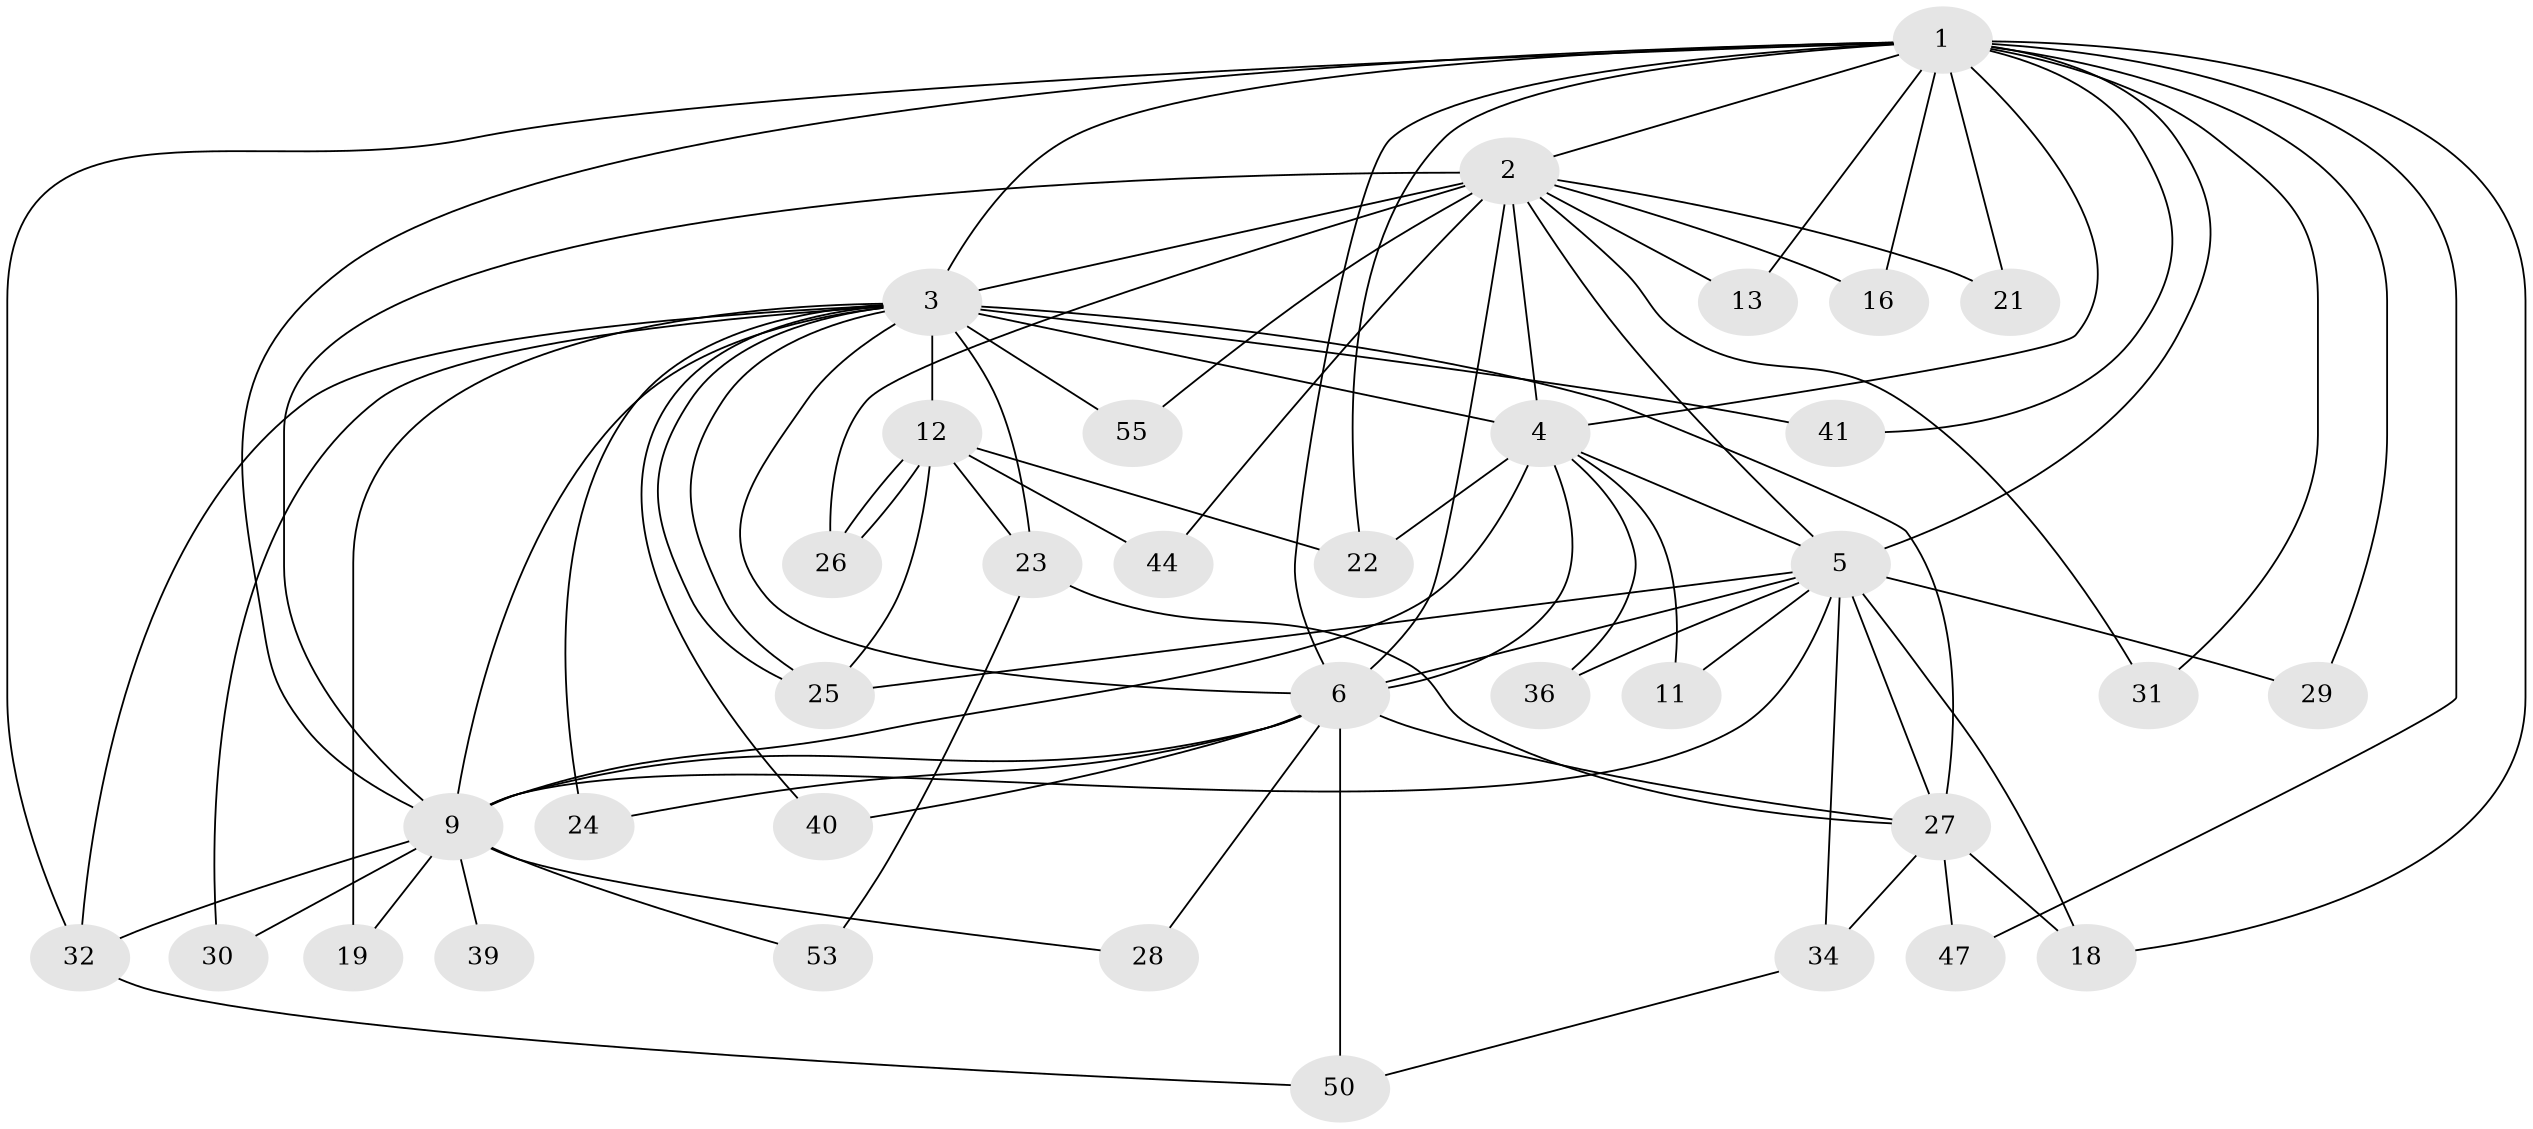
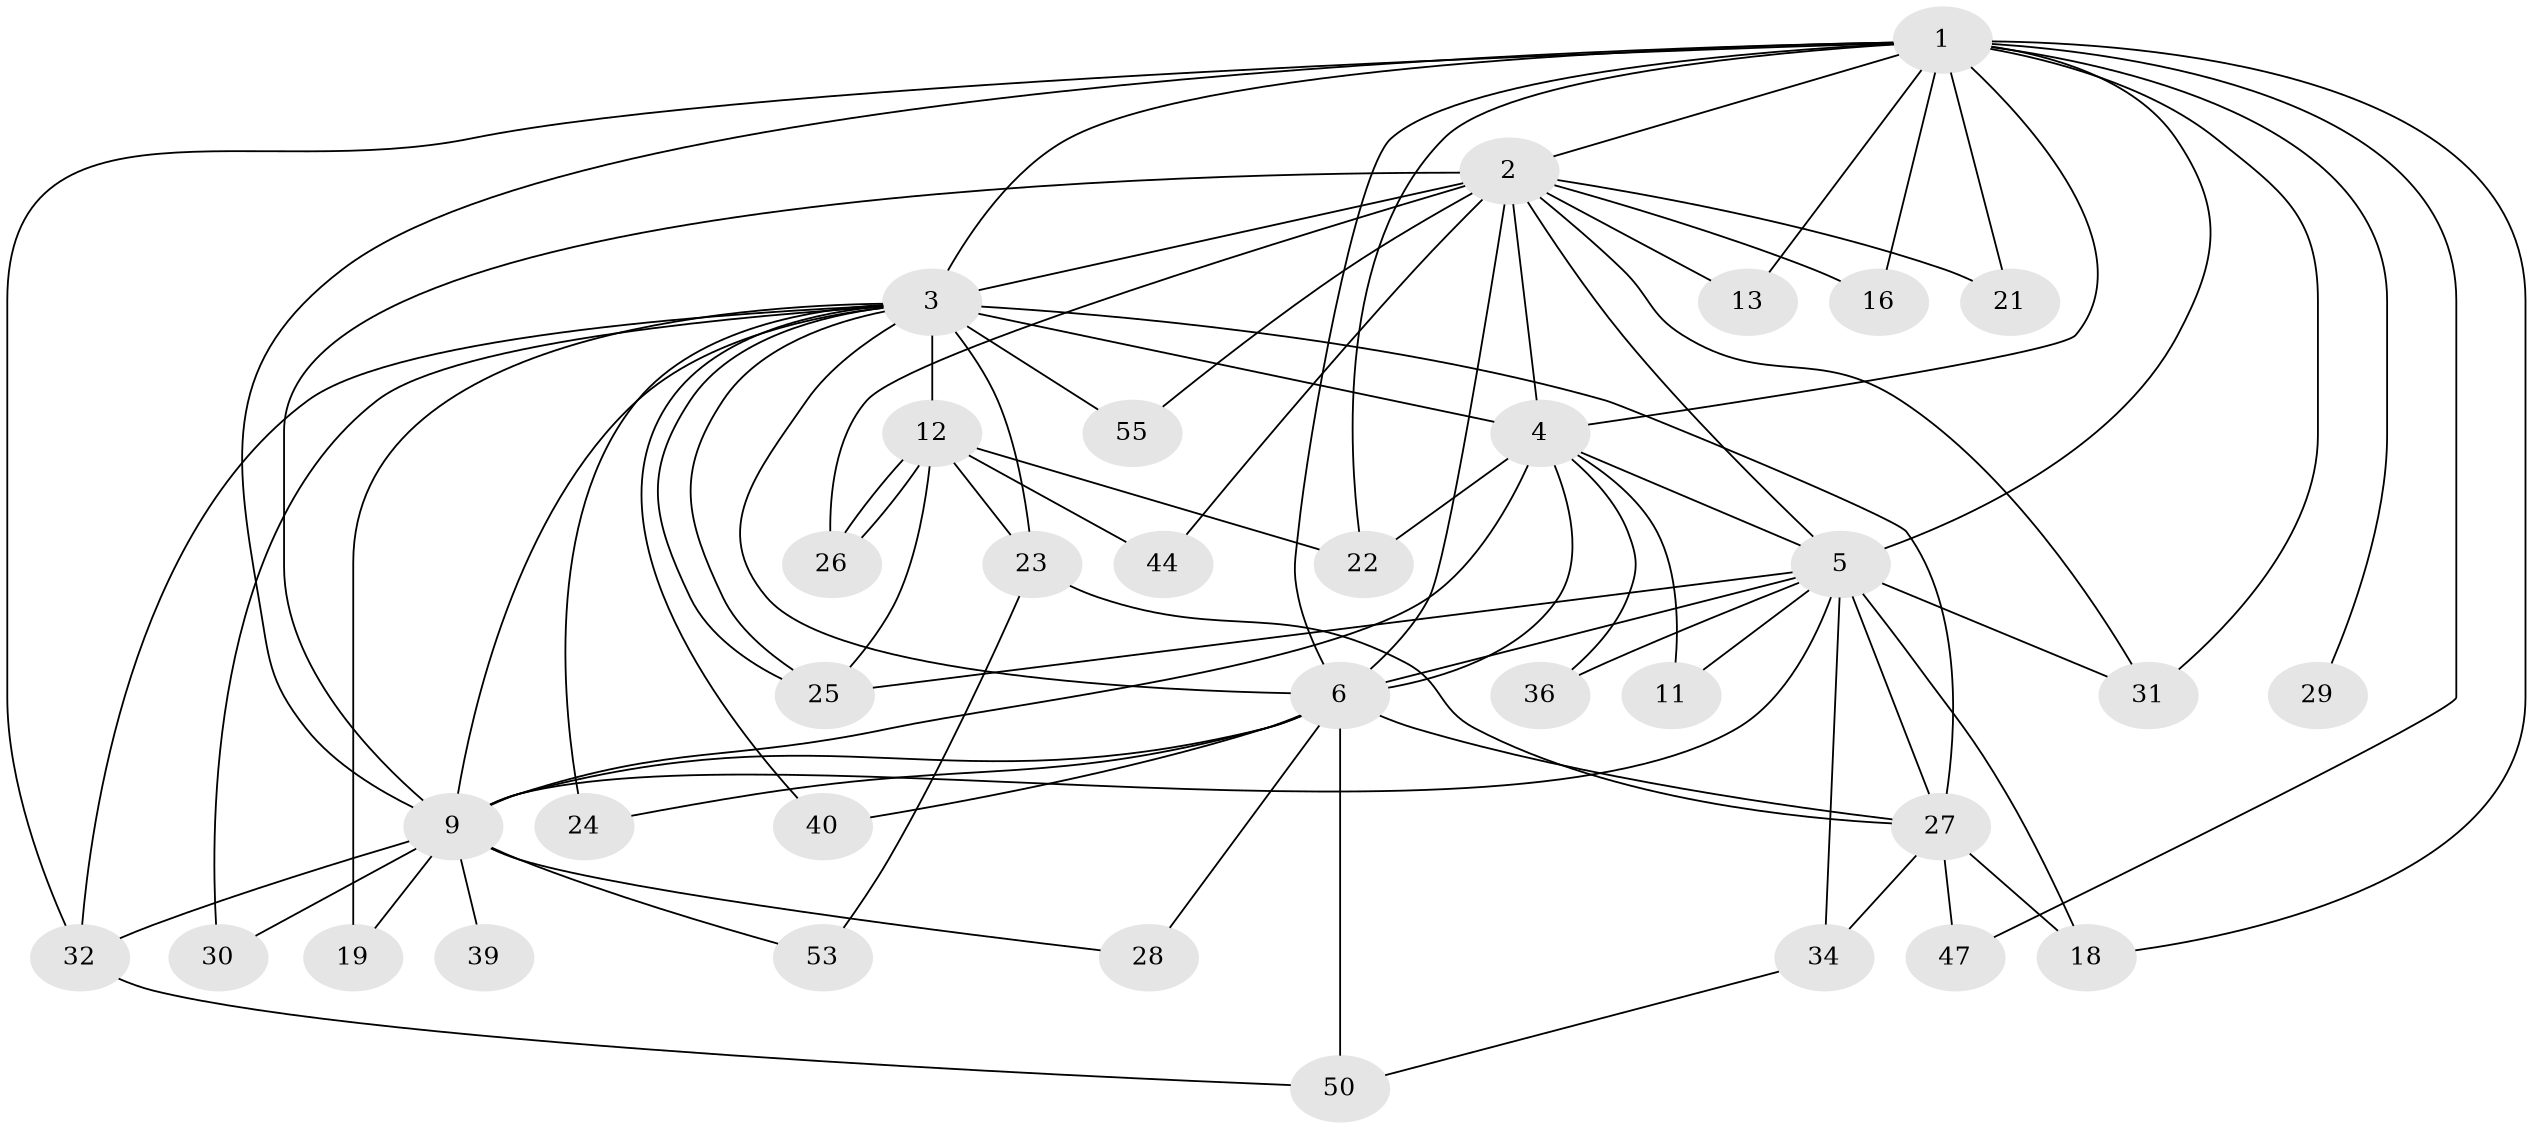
(1835, 433) -> none
(2081, 627) -> (1995, 630)
